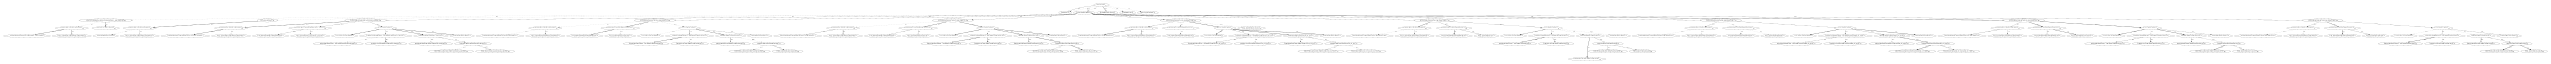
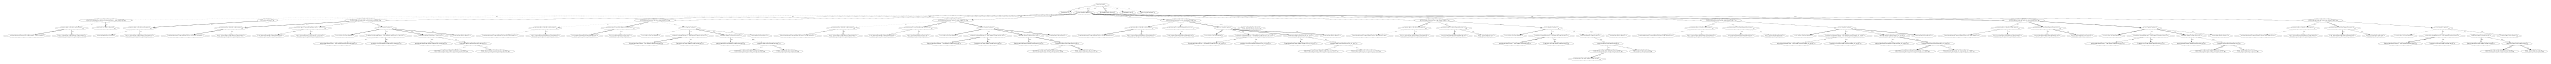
(1588, 47) -> (1598, 55)
